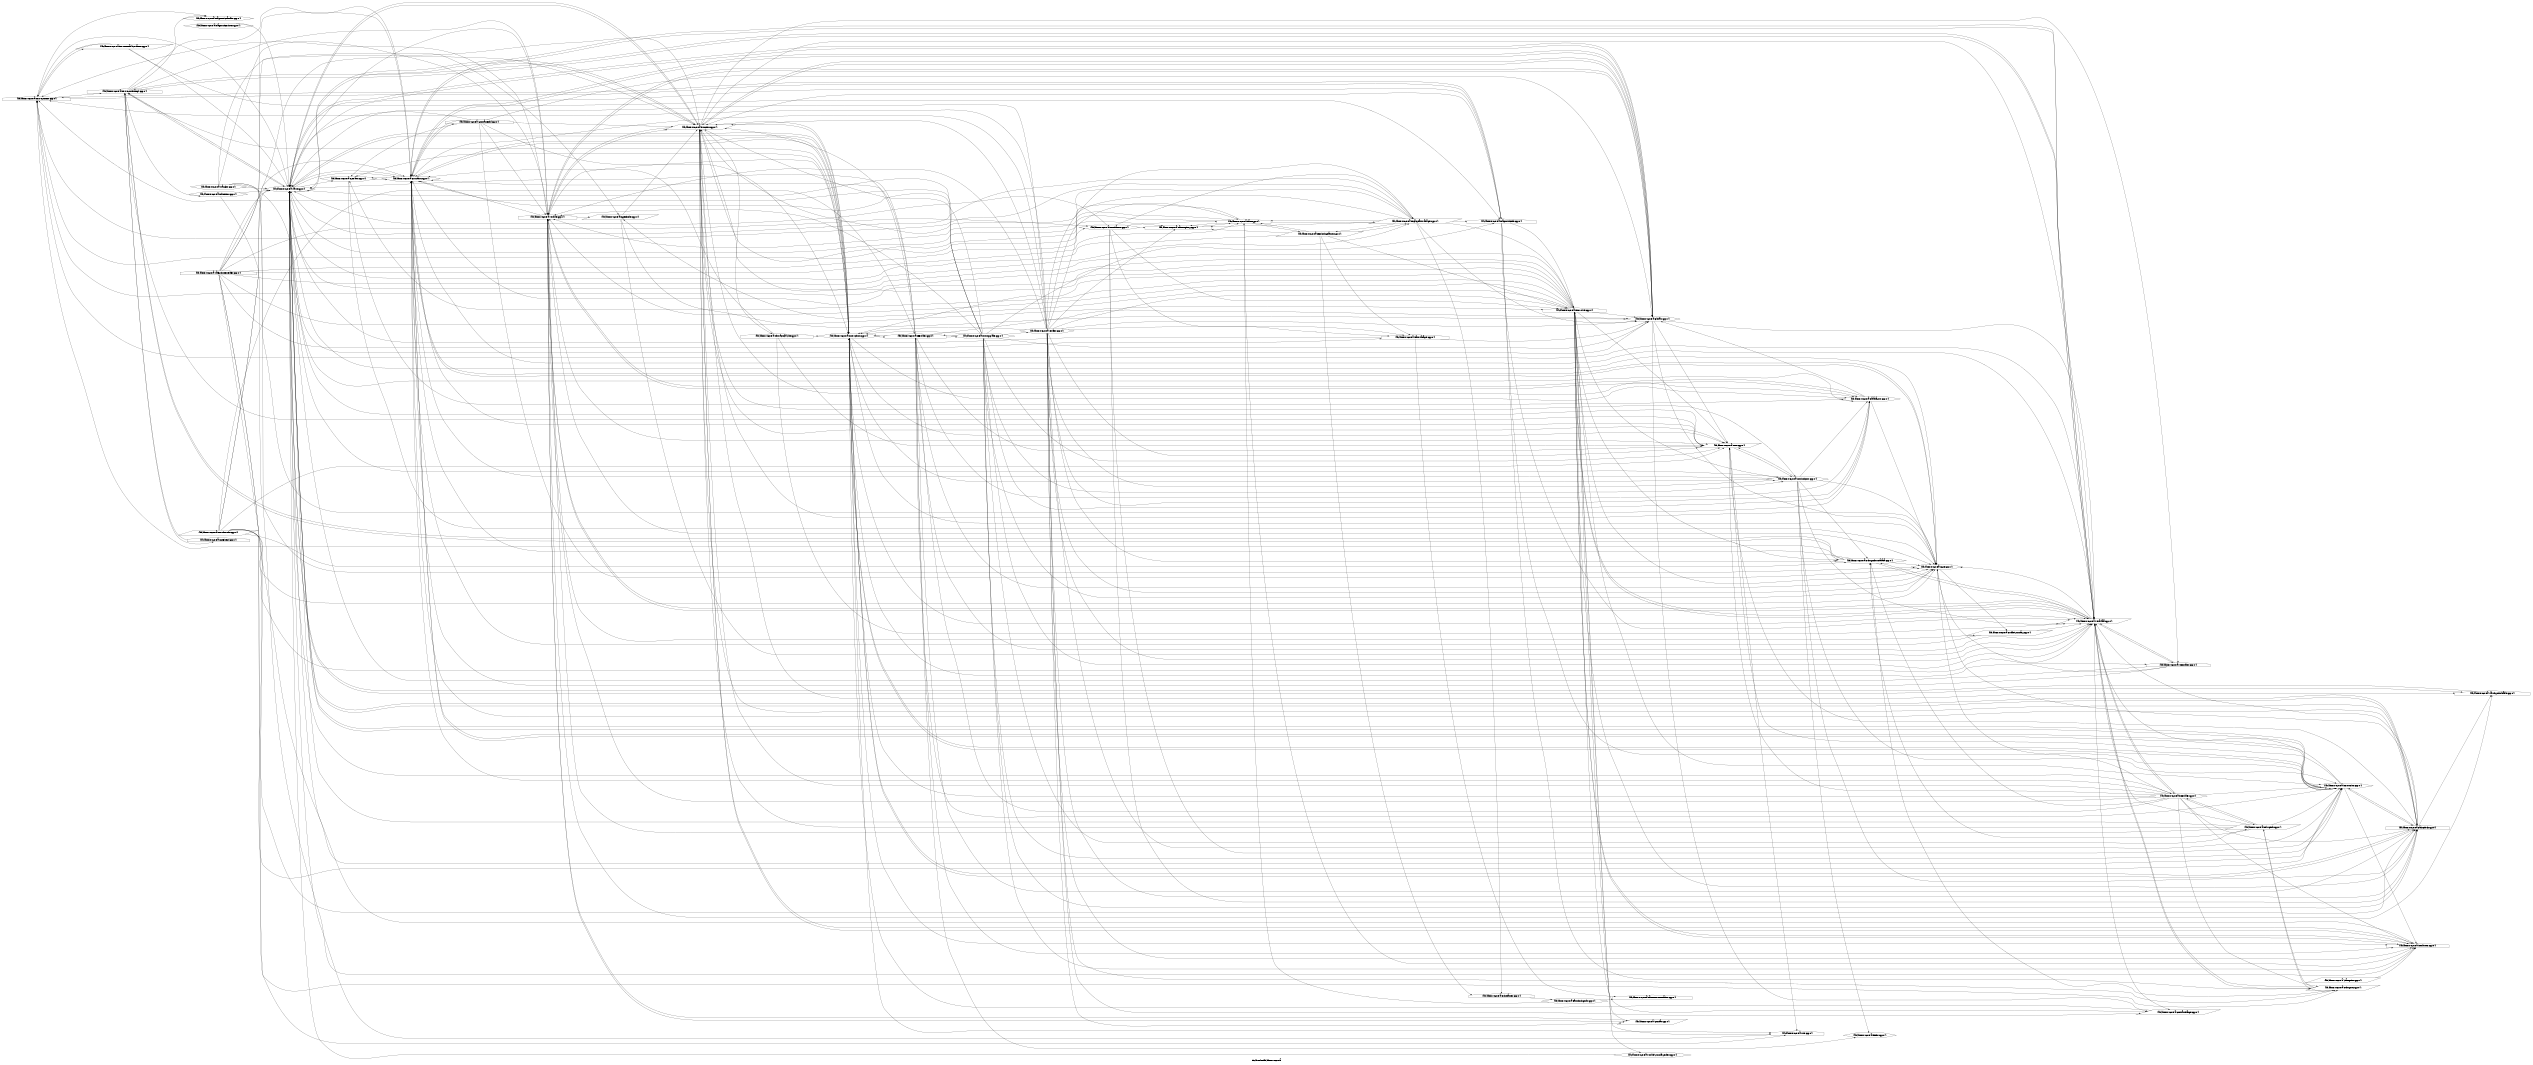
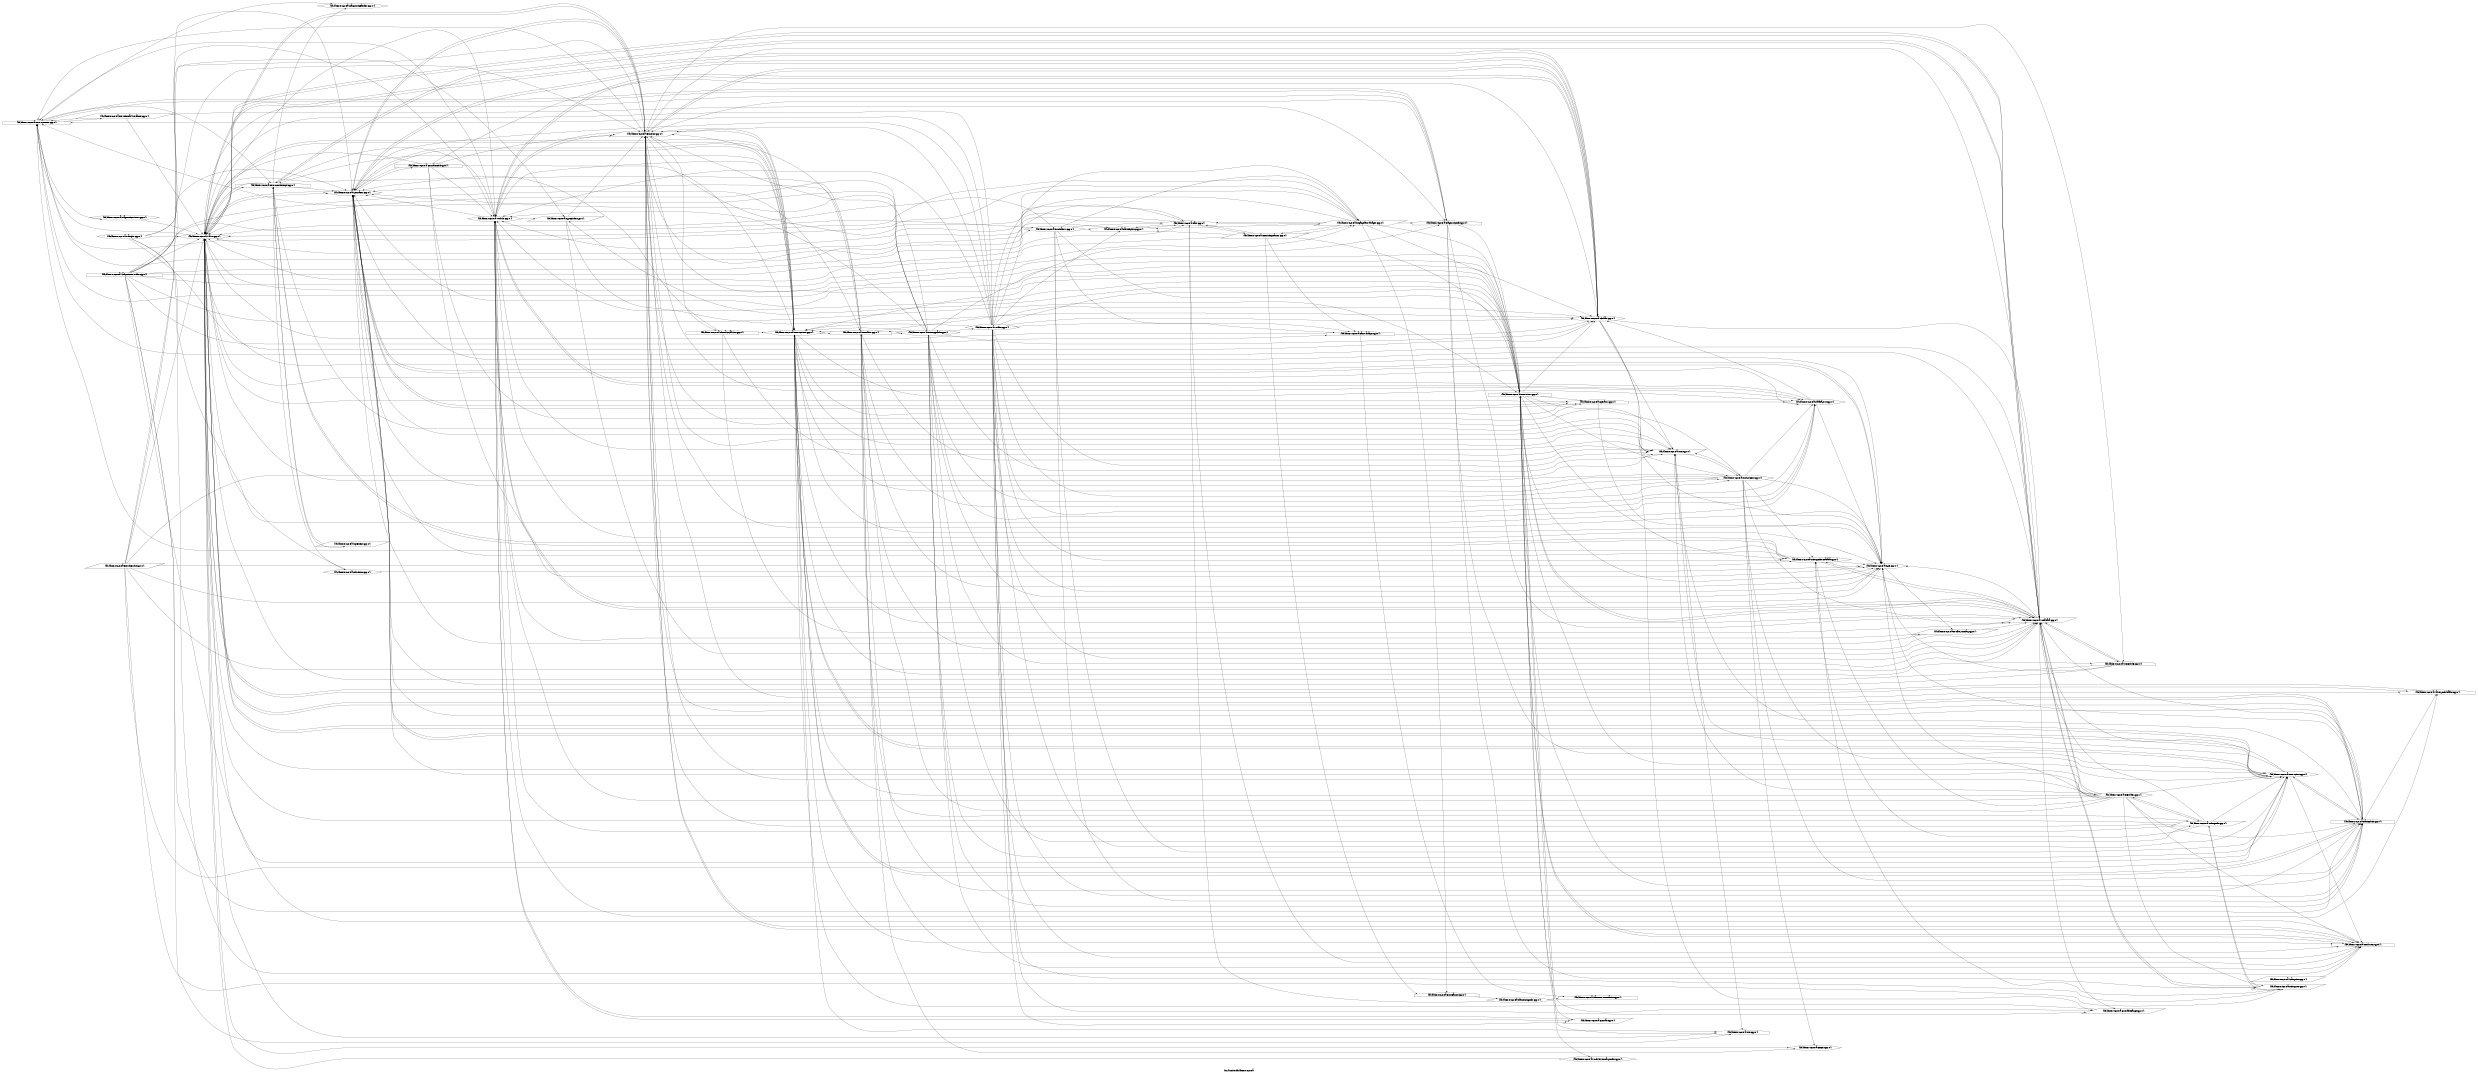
none -> (344, 27)
(348, 179) -> (1598, 402)
none -> (54, 184)
(548, 217) -> (495, 219)
(922, 414) -> (611, 1048)
(218, 540) -> (352, 544)
(1993, 740) -> (1925, 730)
(1405, 817) -> (1304, 816)
